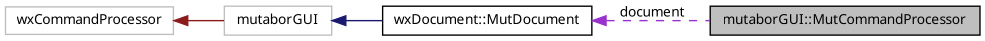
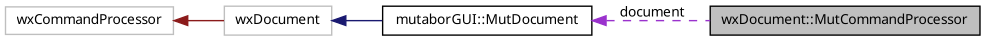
(278, 21) -> (278, 21)
(487, 21) -> (487, 21)
(845, 21) -> (845, 21)
